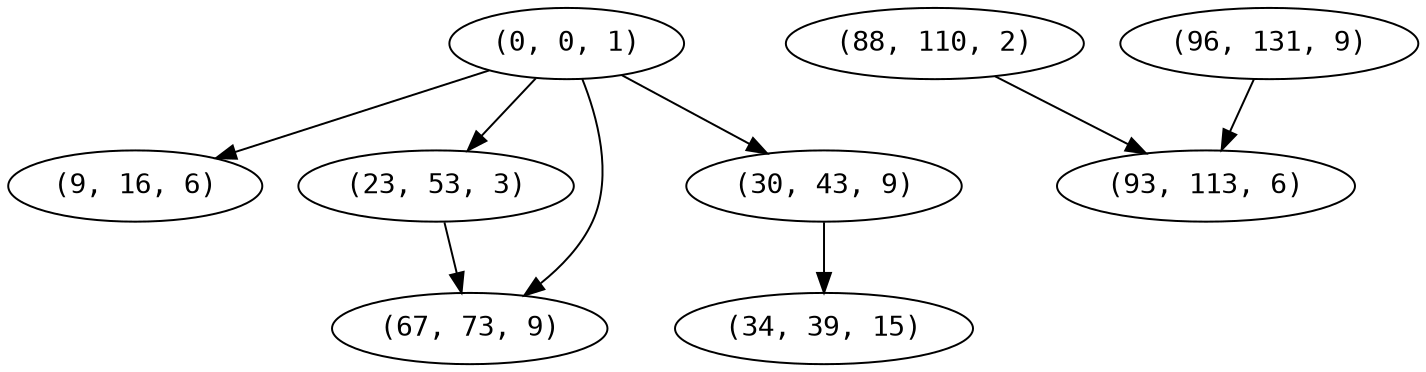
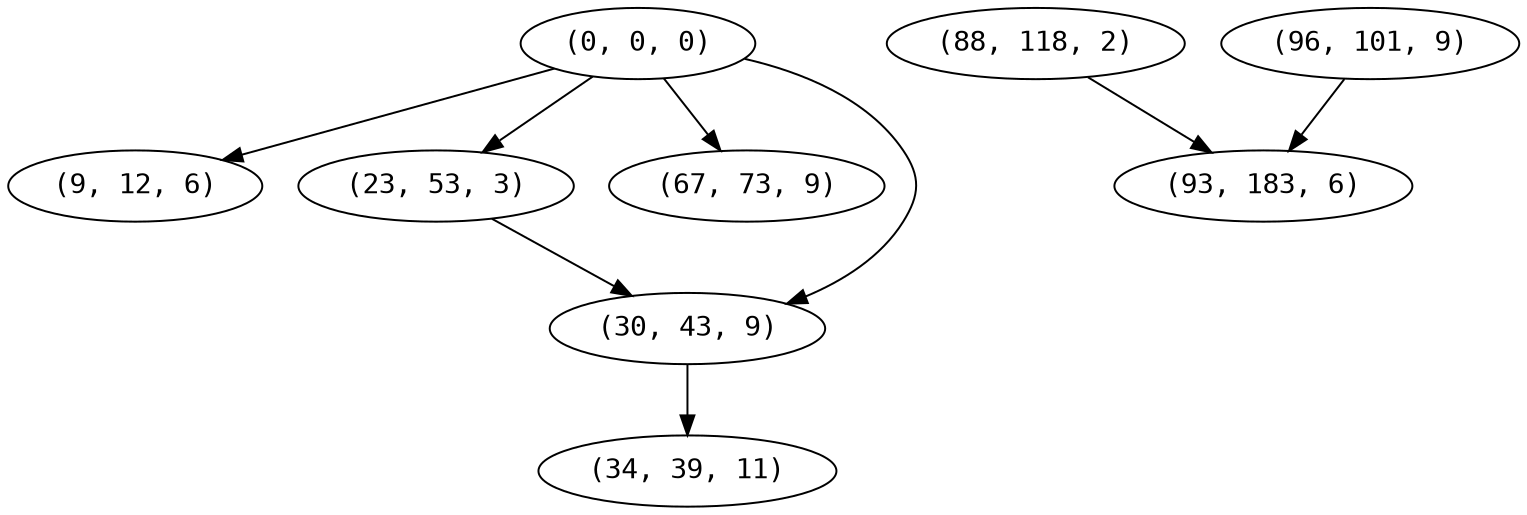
(567, 44) -> (638, 44)
(935, 44) -> (1036, 44)
(1269, 44) -> (1370, 44)
(135, 186) -> (135, 186)
(1206, 186) -> (1263, 186)
(451, 248) -> (553, 252)
(824, 329) -> (687, 471)
